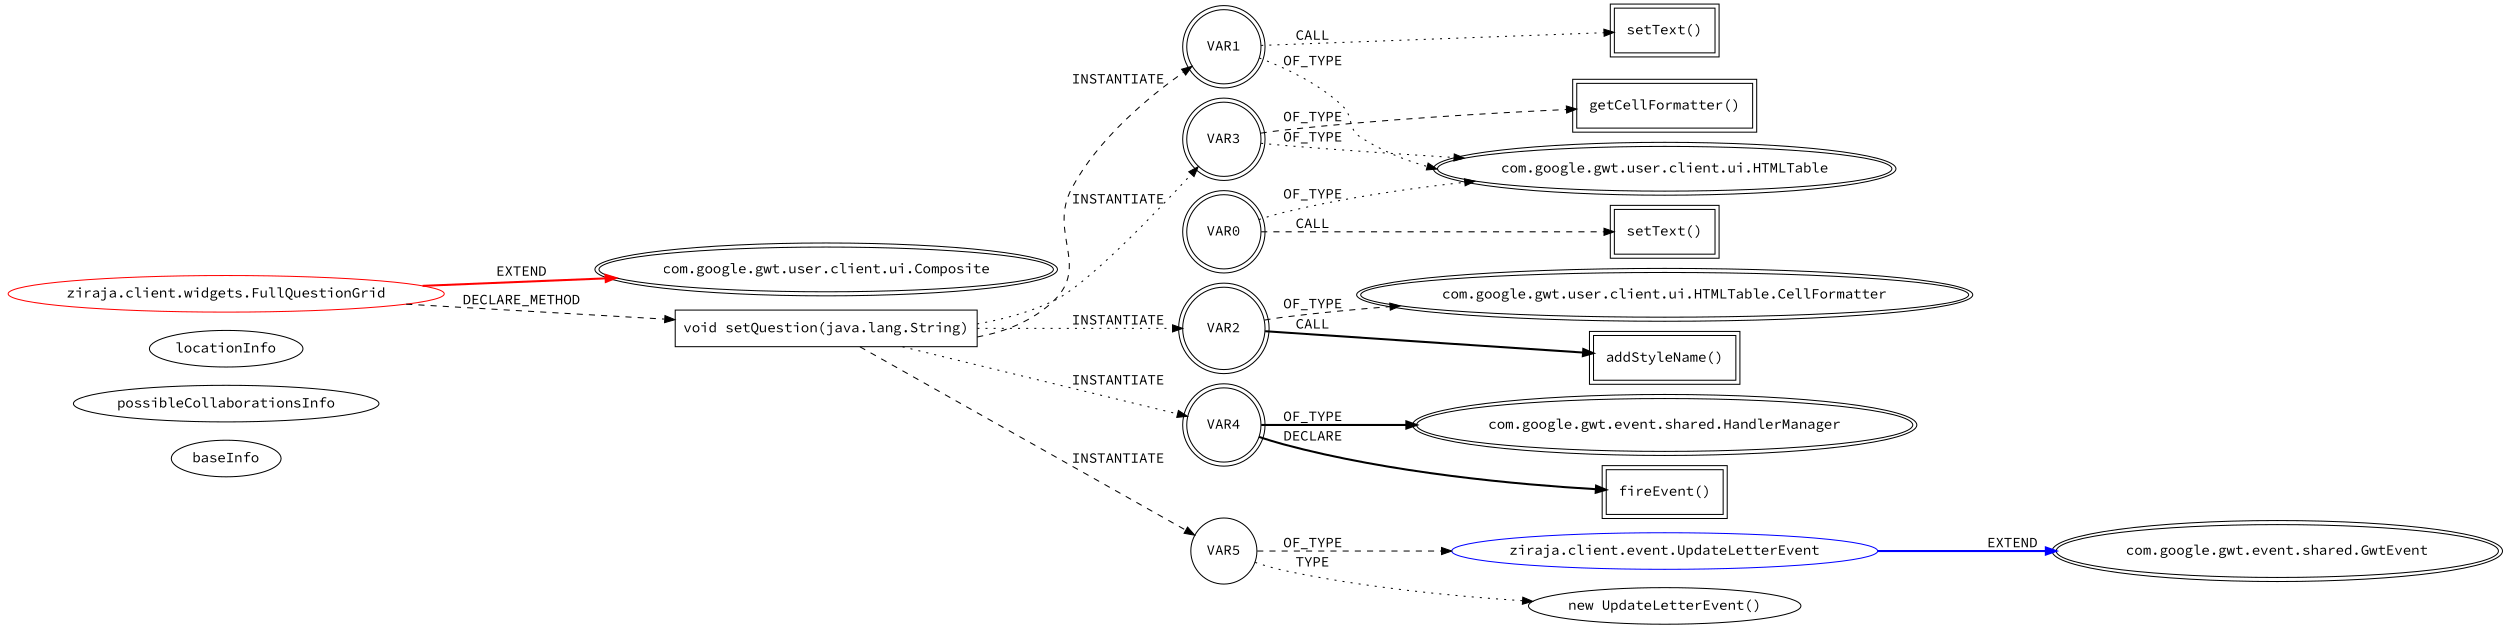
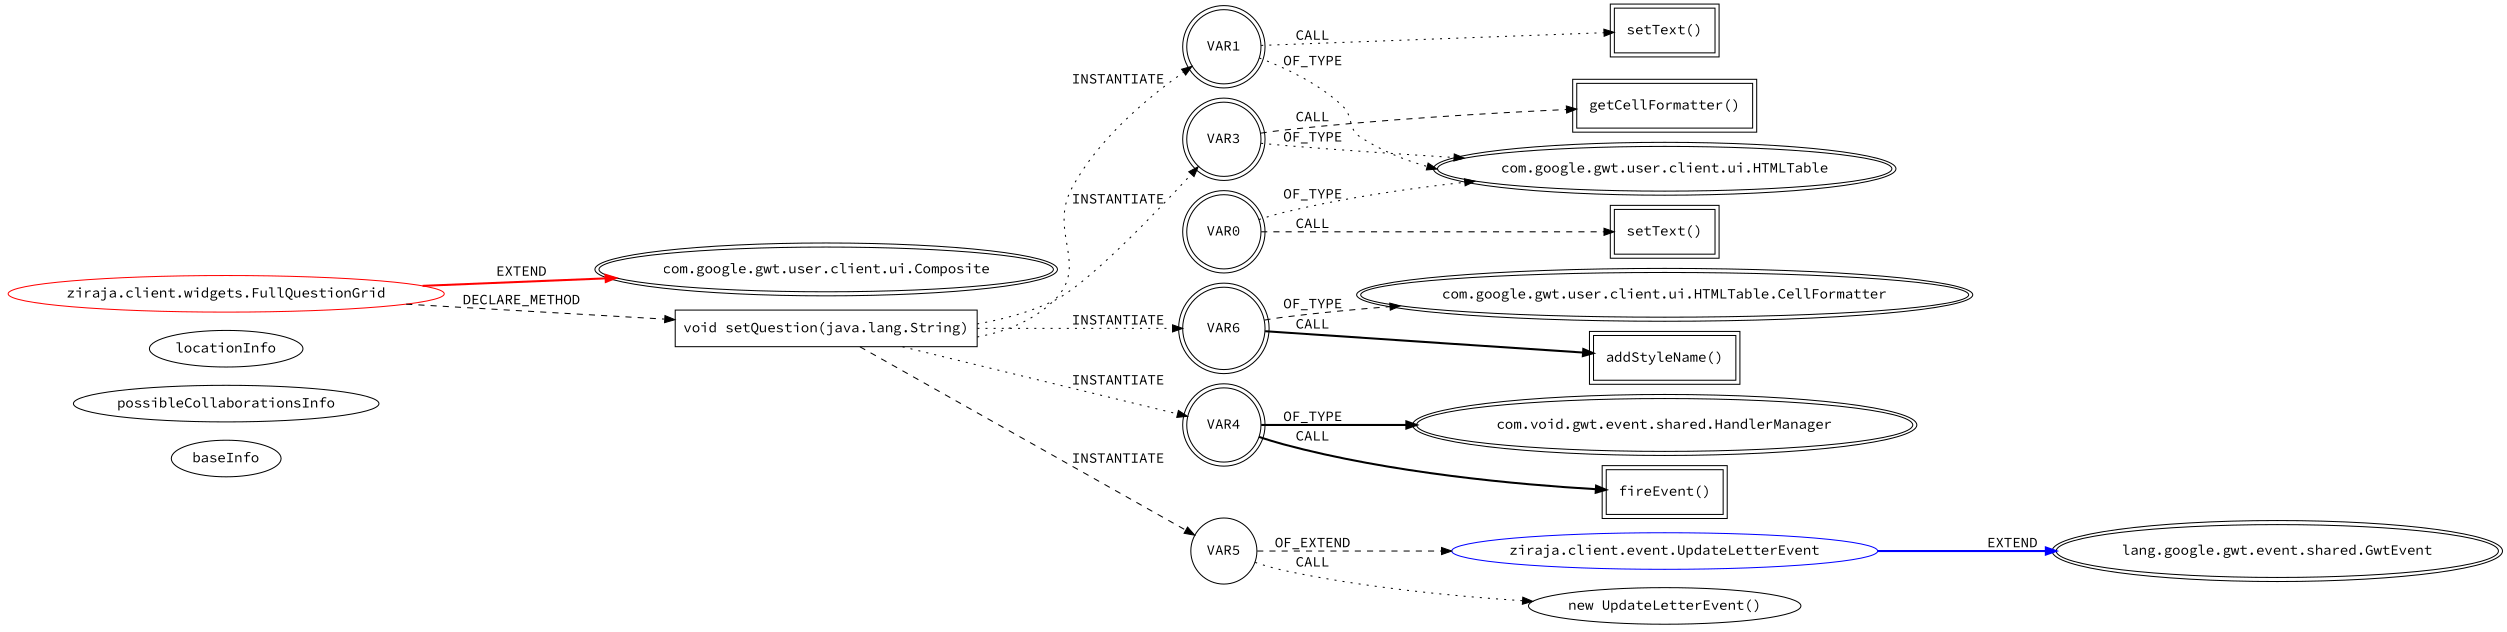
(1313, 117) -> (1313, 117)
(1065, 208) -> (1065, 208)
(1224, 328) -> (1224, 328)
(1665, 425) -> (1665, 425)
(1313, 437) -> (1313, 437)
(1313, 543) -> (1313, 543)
(2277, 551) -> (2277, 551)
(1313, 563) -> (1313, 563)
